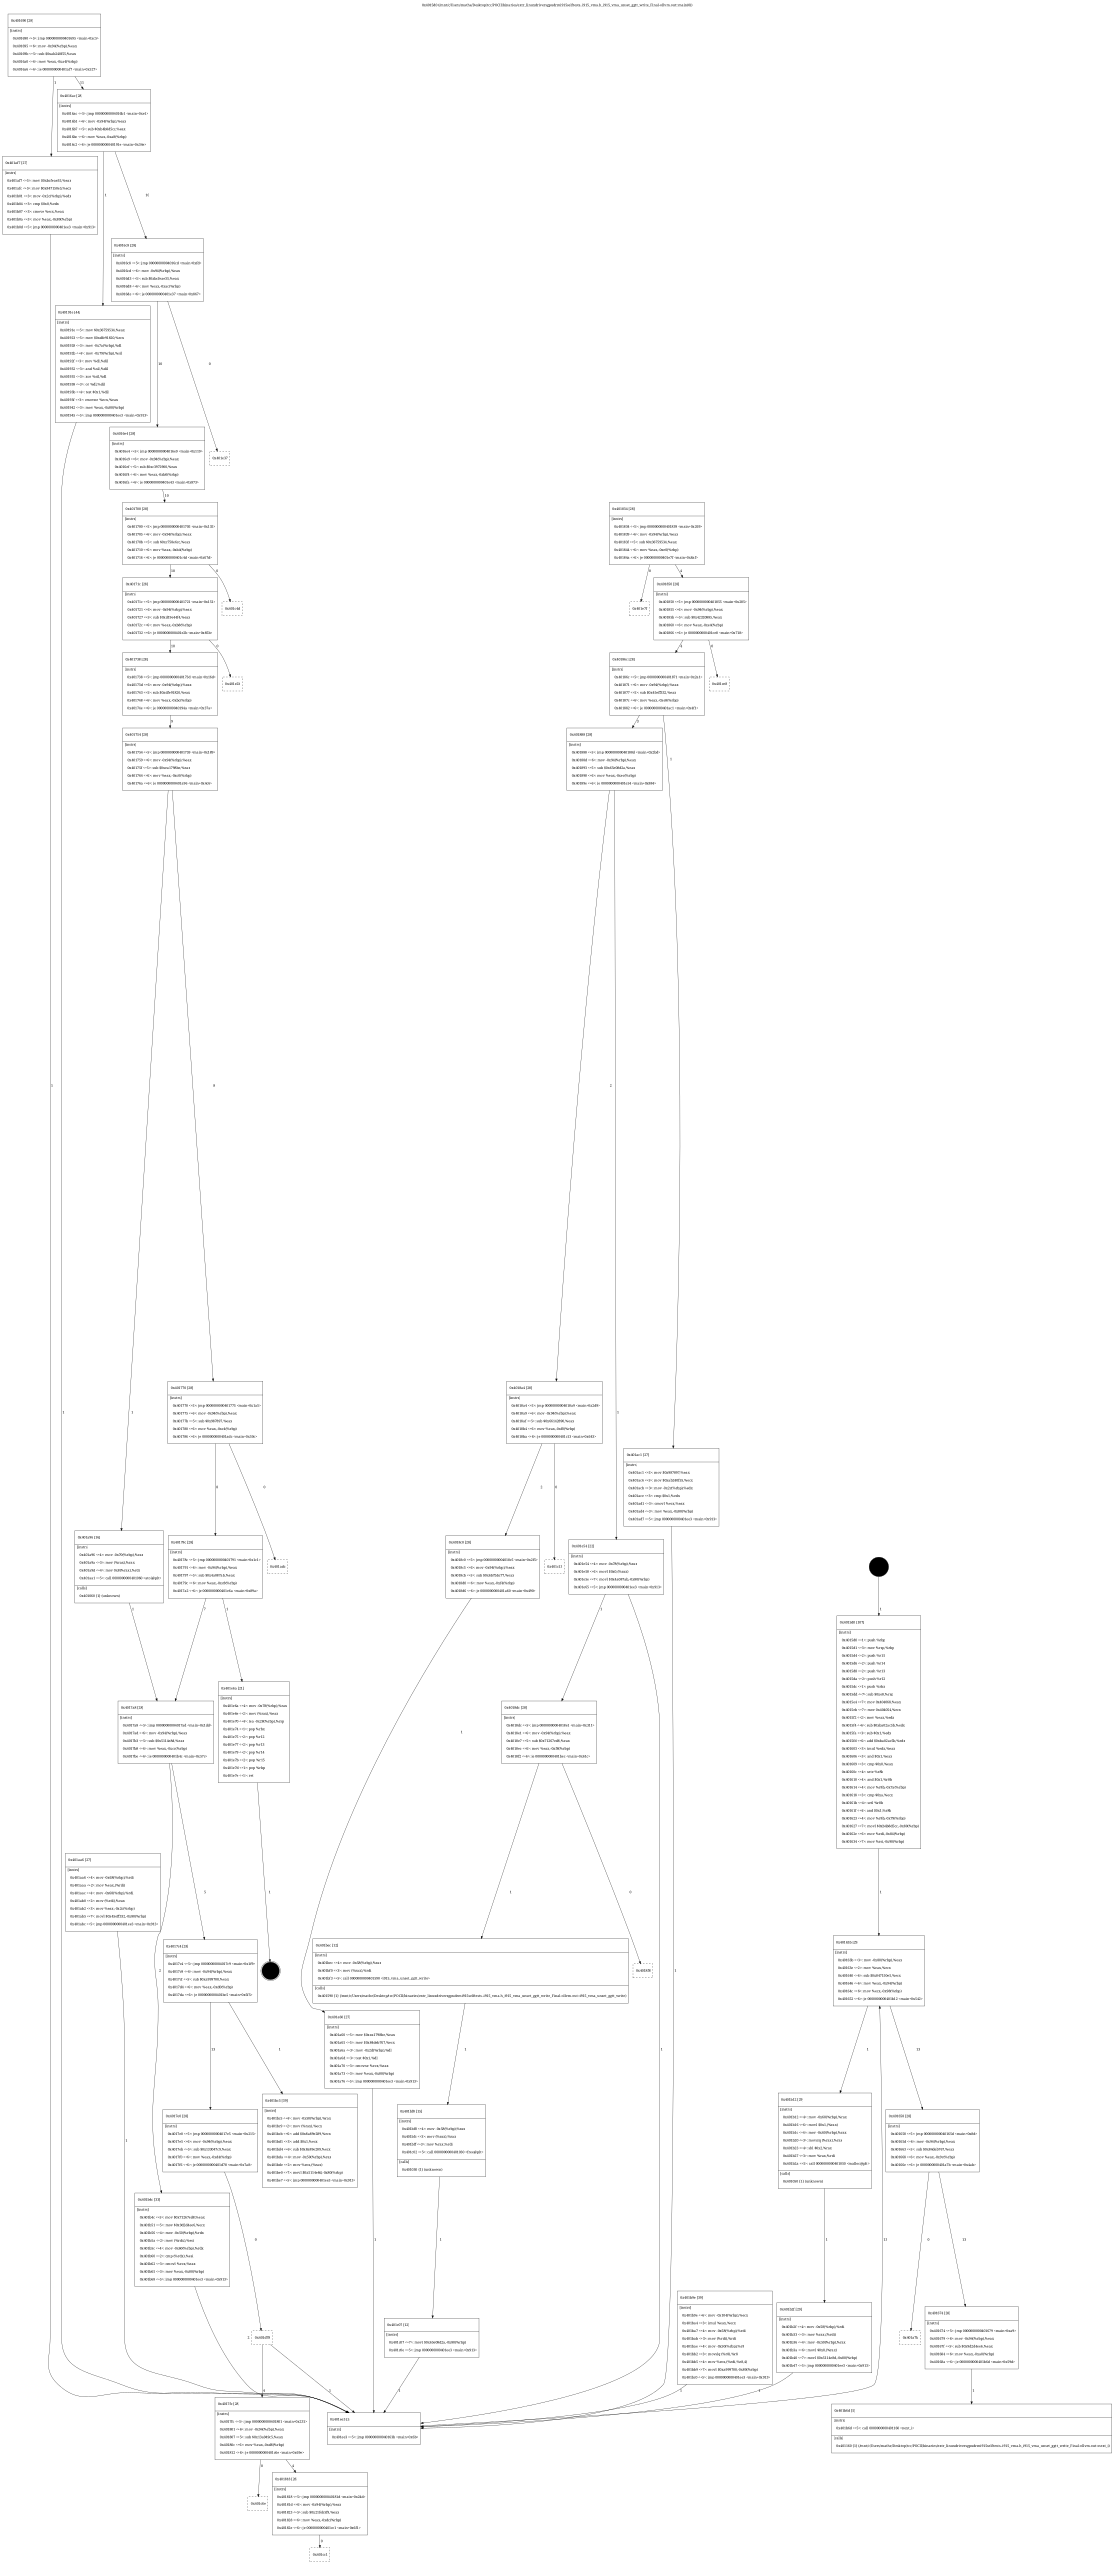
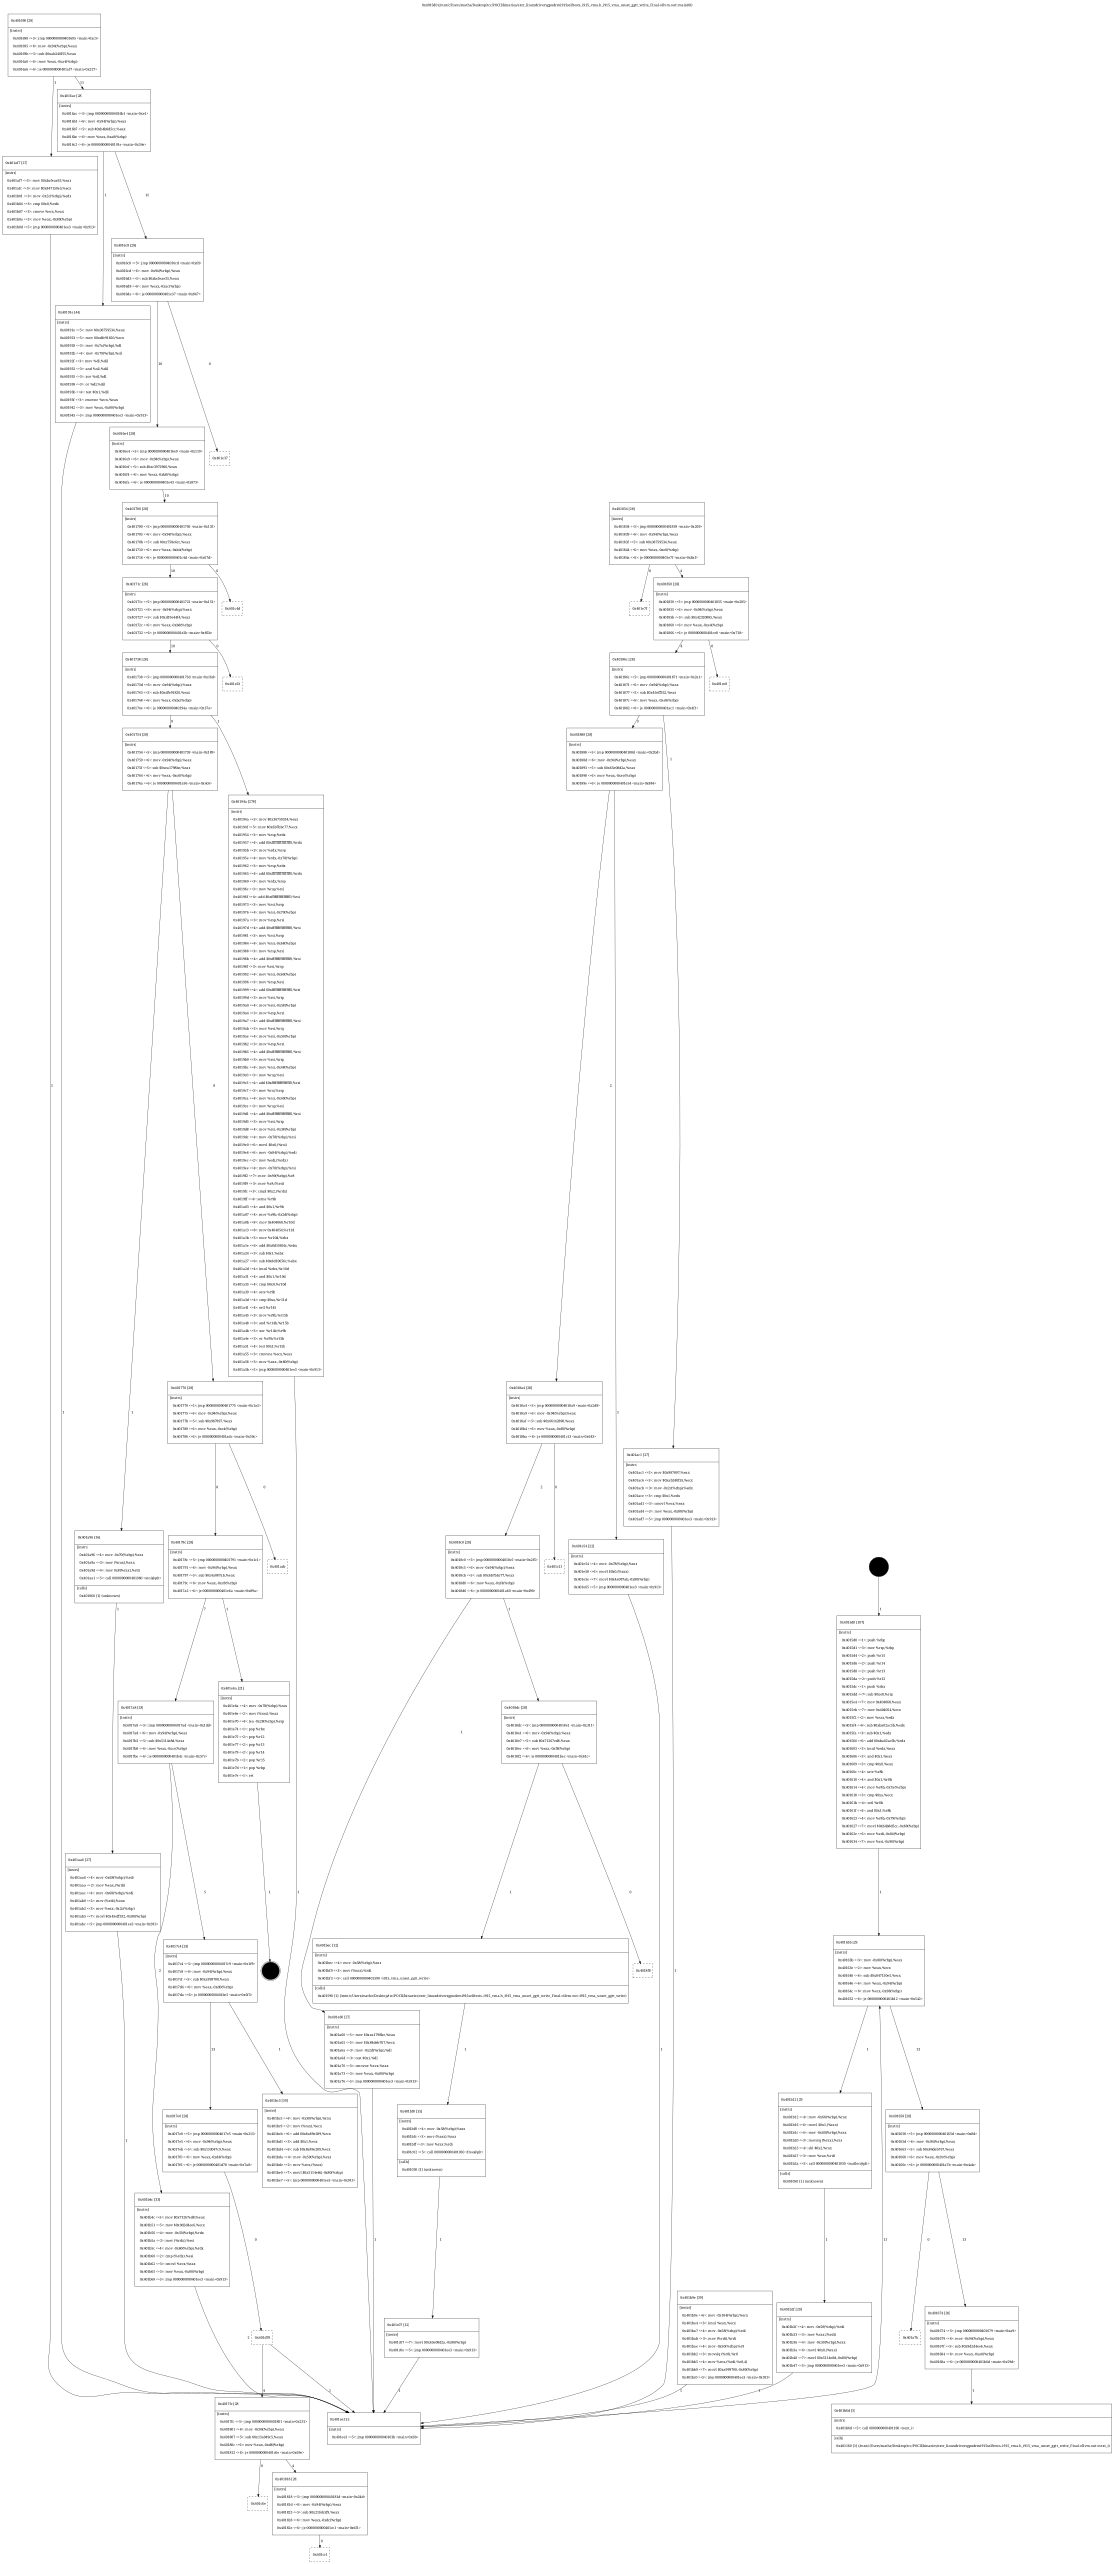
none -> (276, 1086)
(584, 1647) -> (521, 1648)
(143, 1651) -> (113, 1727)
